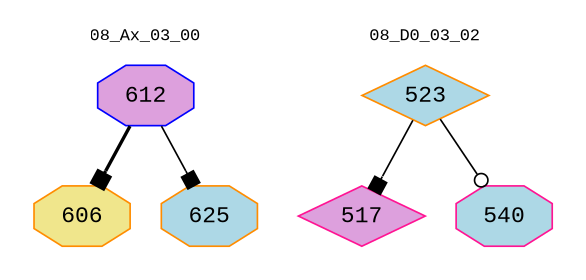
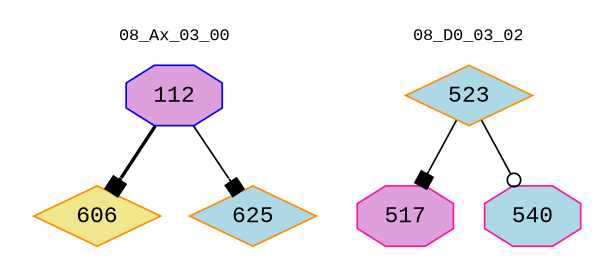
(146, 95) -> (174, 95)
(82, 216) -> (97, 216)
(209, 216) -> (253, 216)
(362, 216) -> (405, 216)
